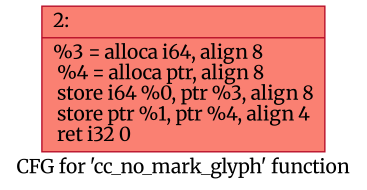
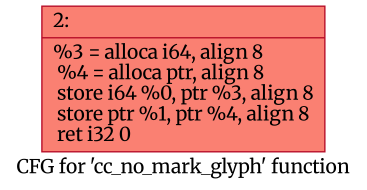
(181, 115) -> (181, 115)
